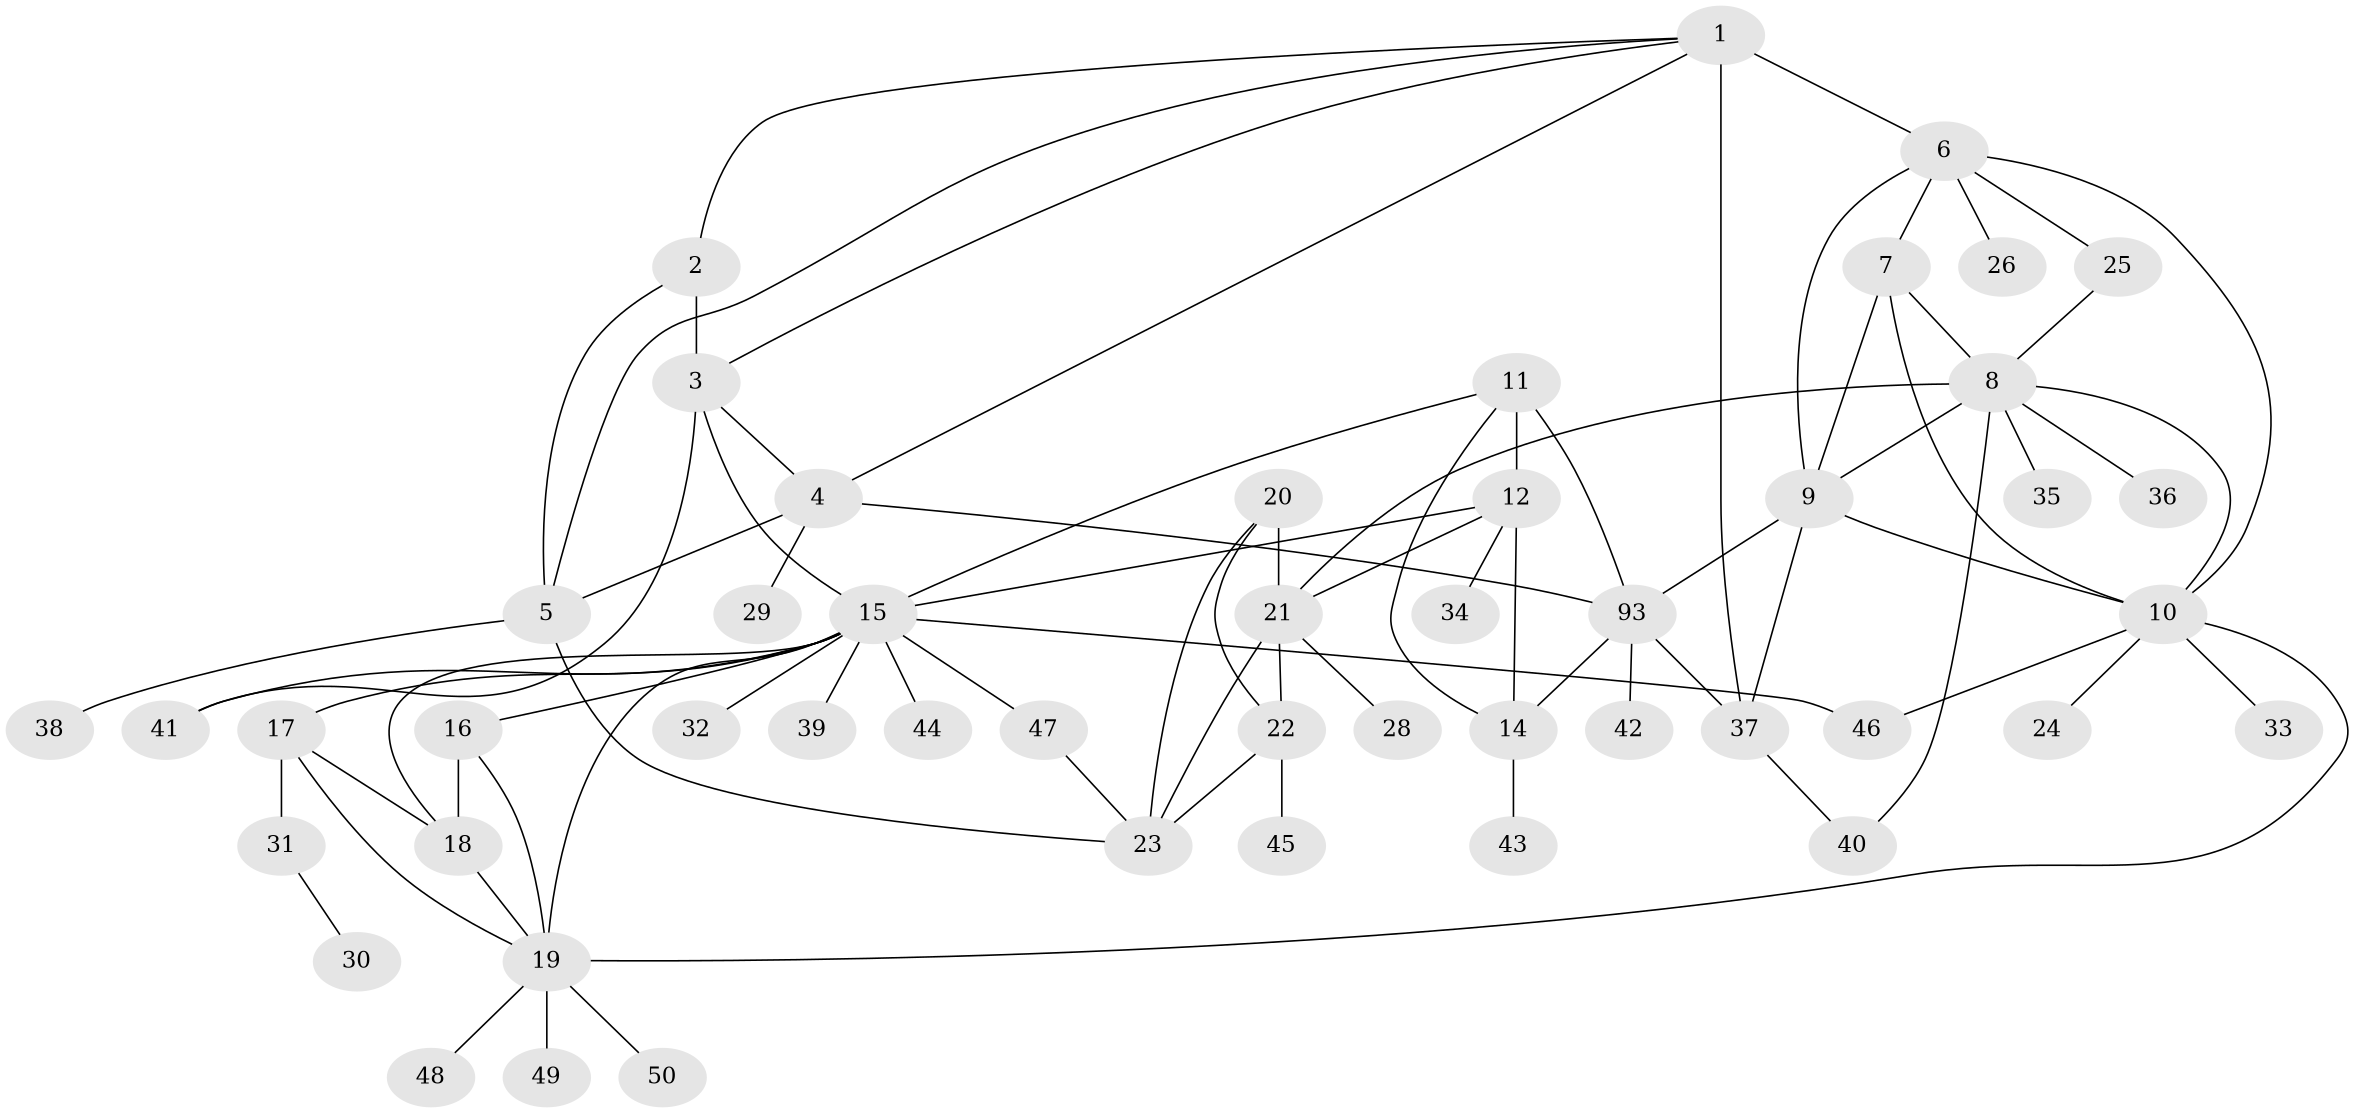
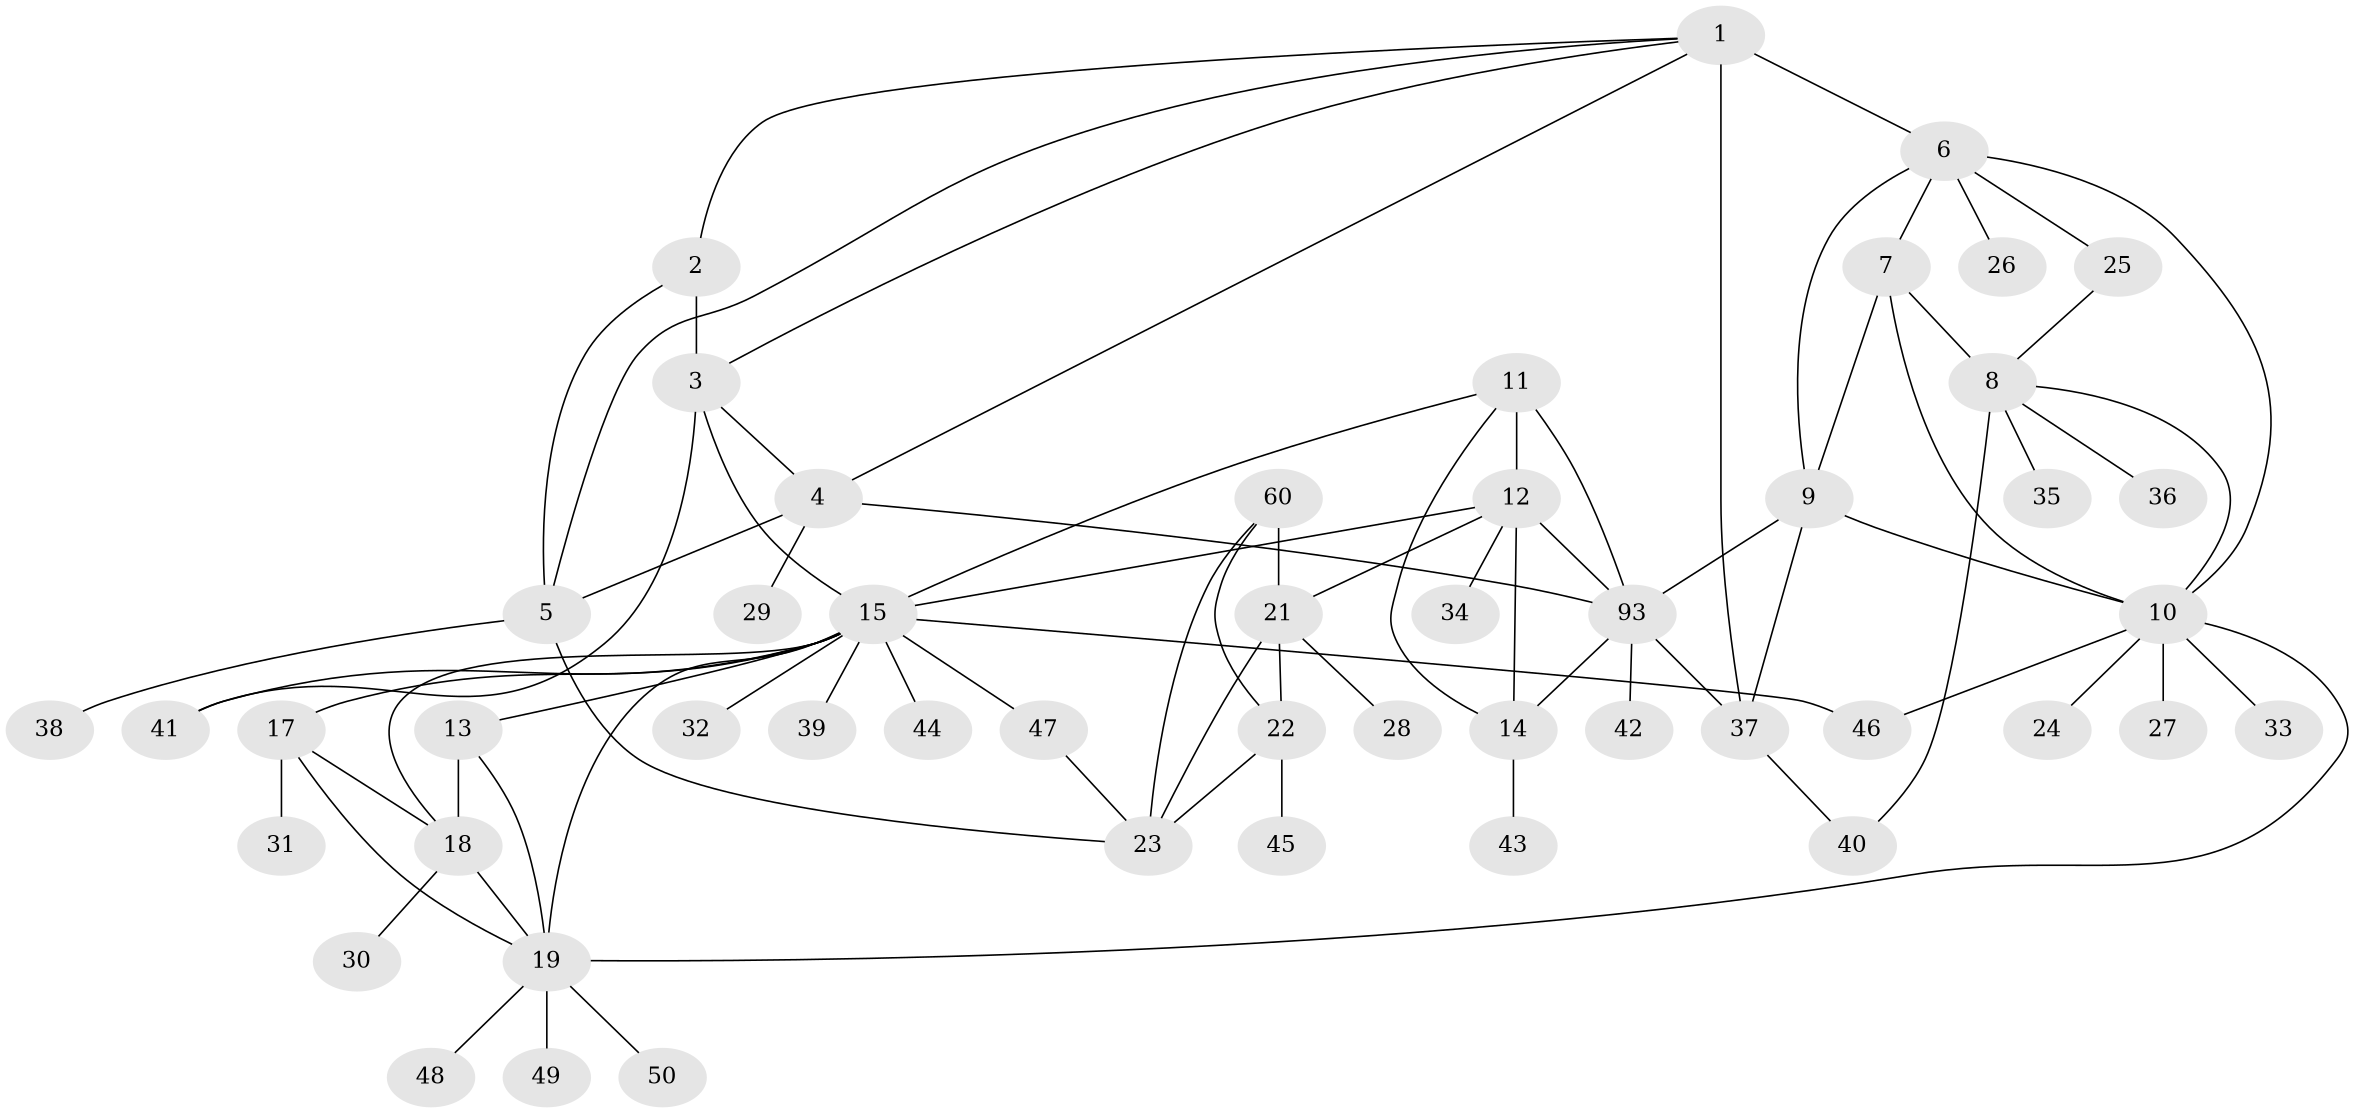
(1602, 423) -> none
(1901, 441) -> none
(1279, 499) -> (1279, 499)
none -> (1574, 556)
(458, 730) -> (458, 730)
none -> (2163, 730)
(319, 904) -> (408, 904)
